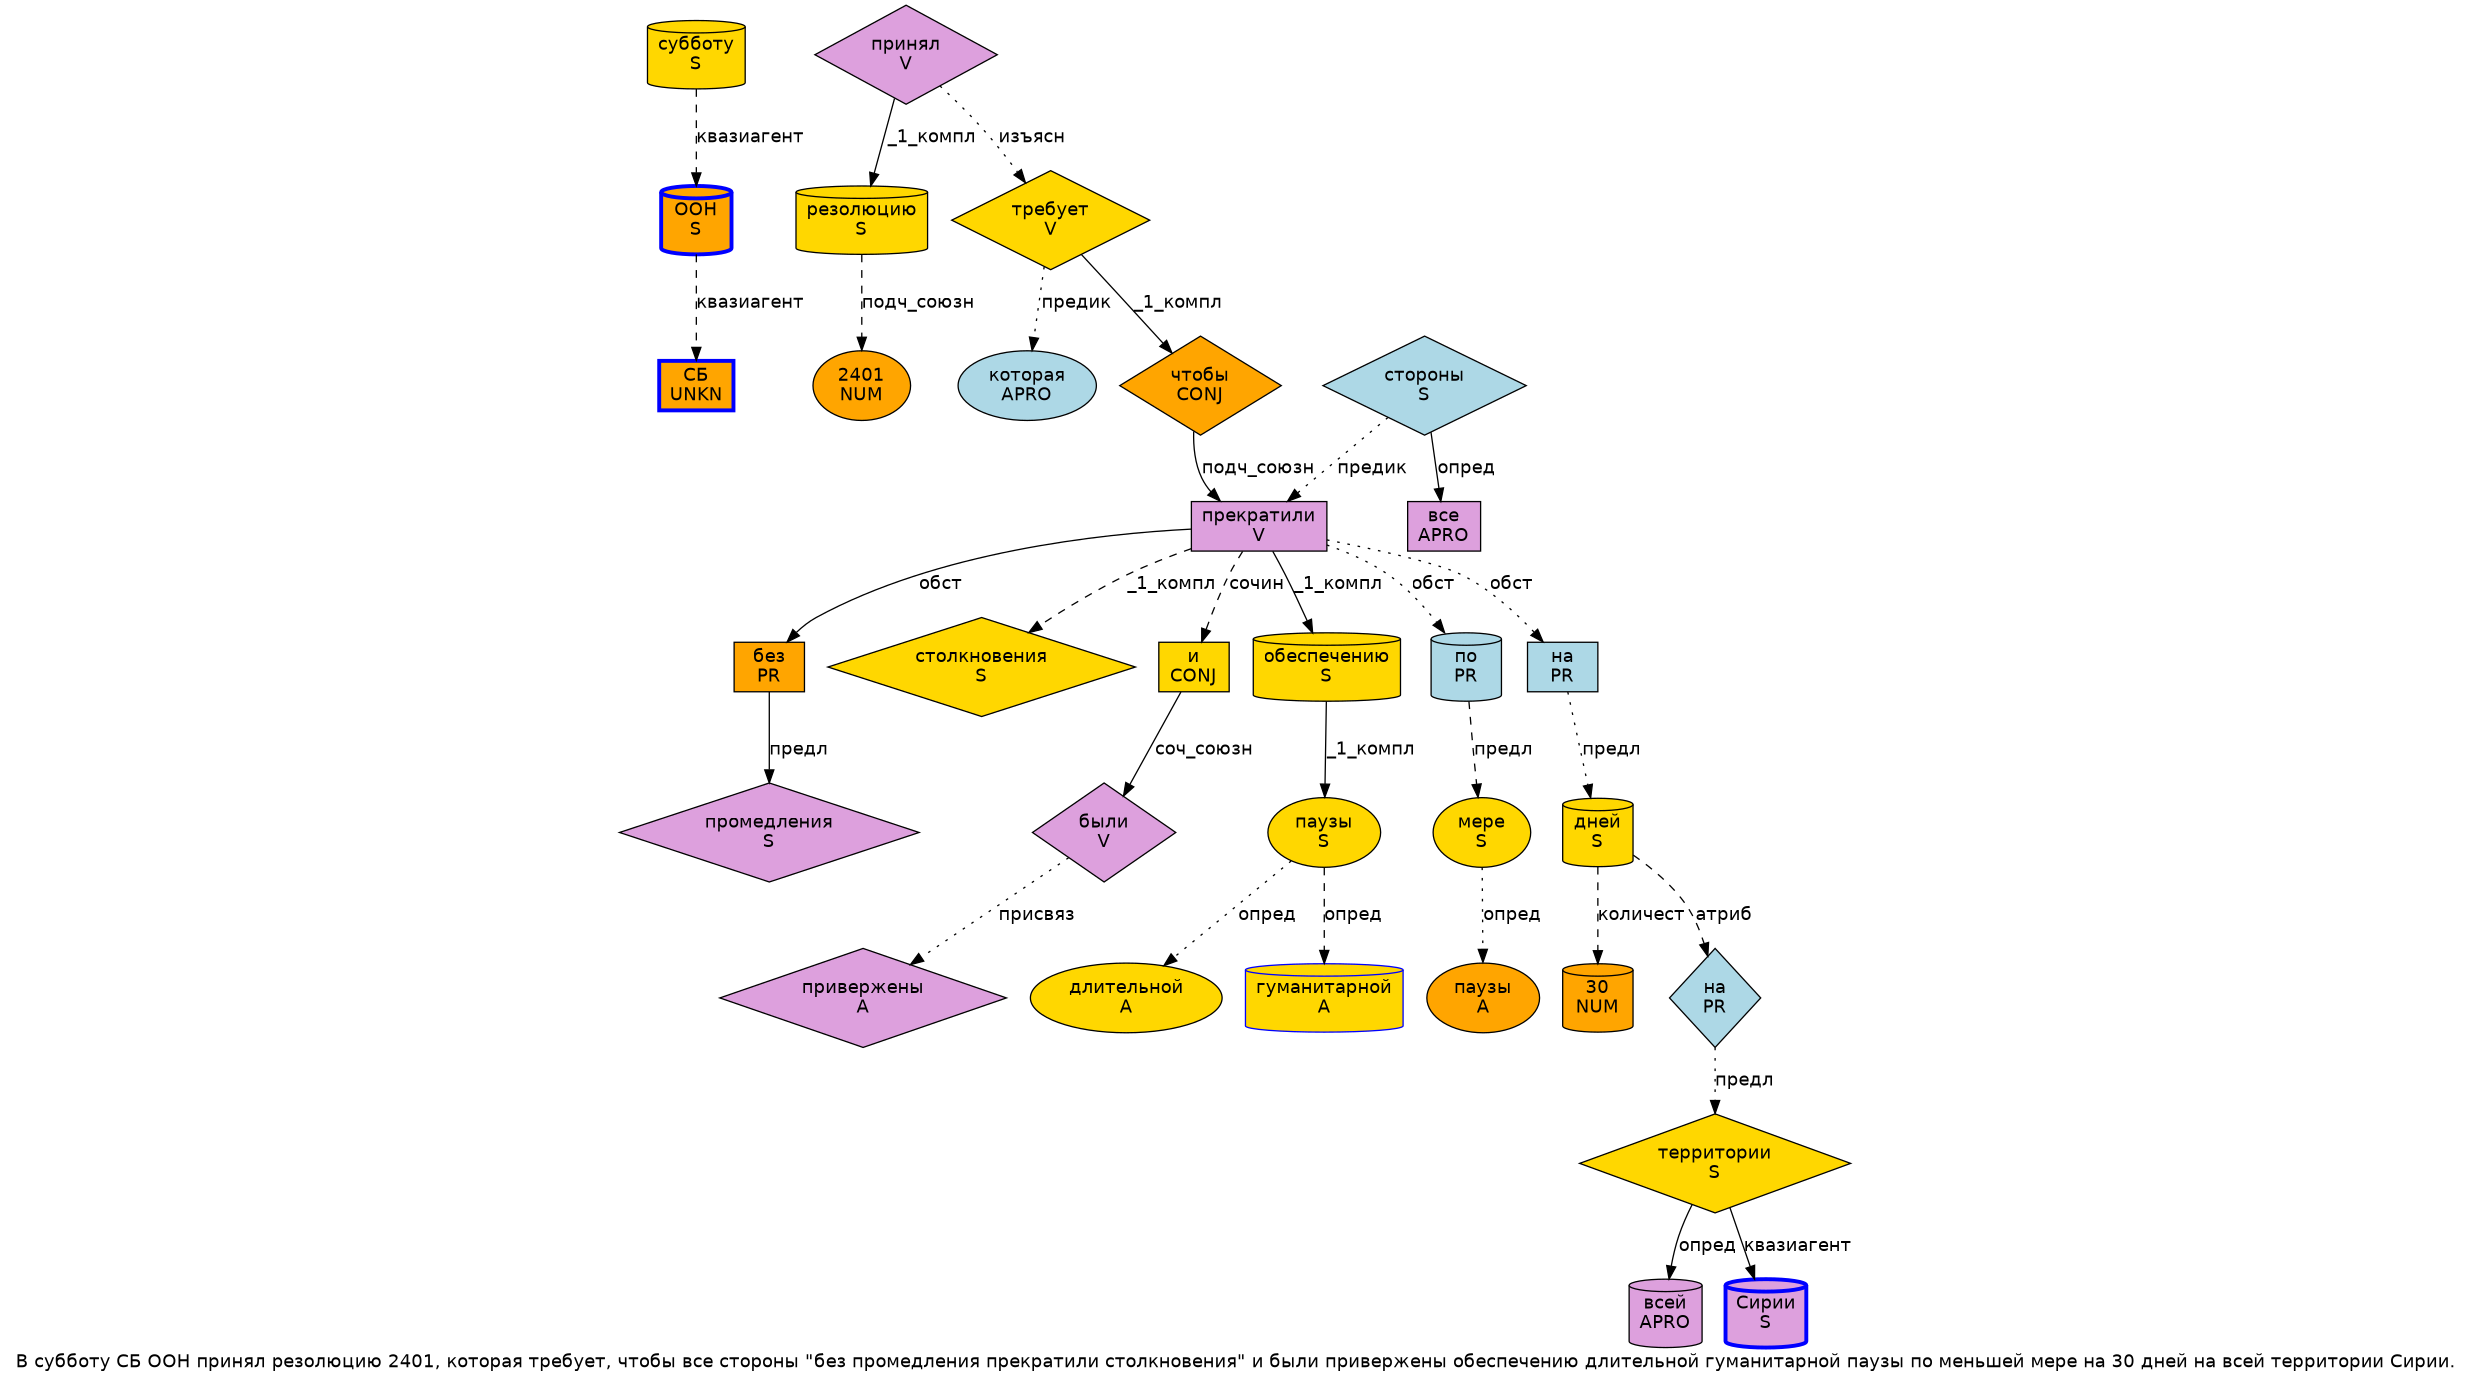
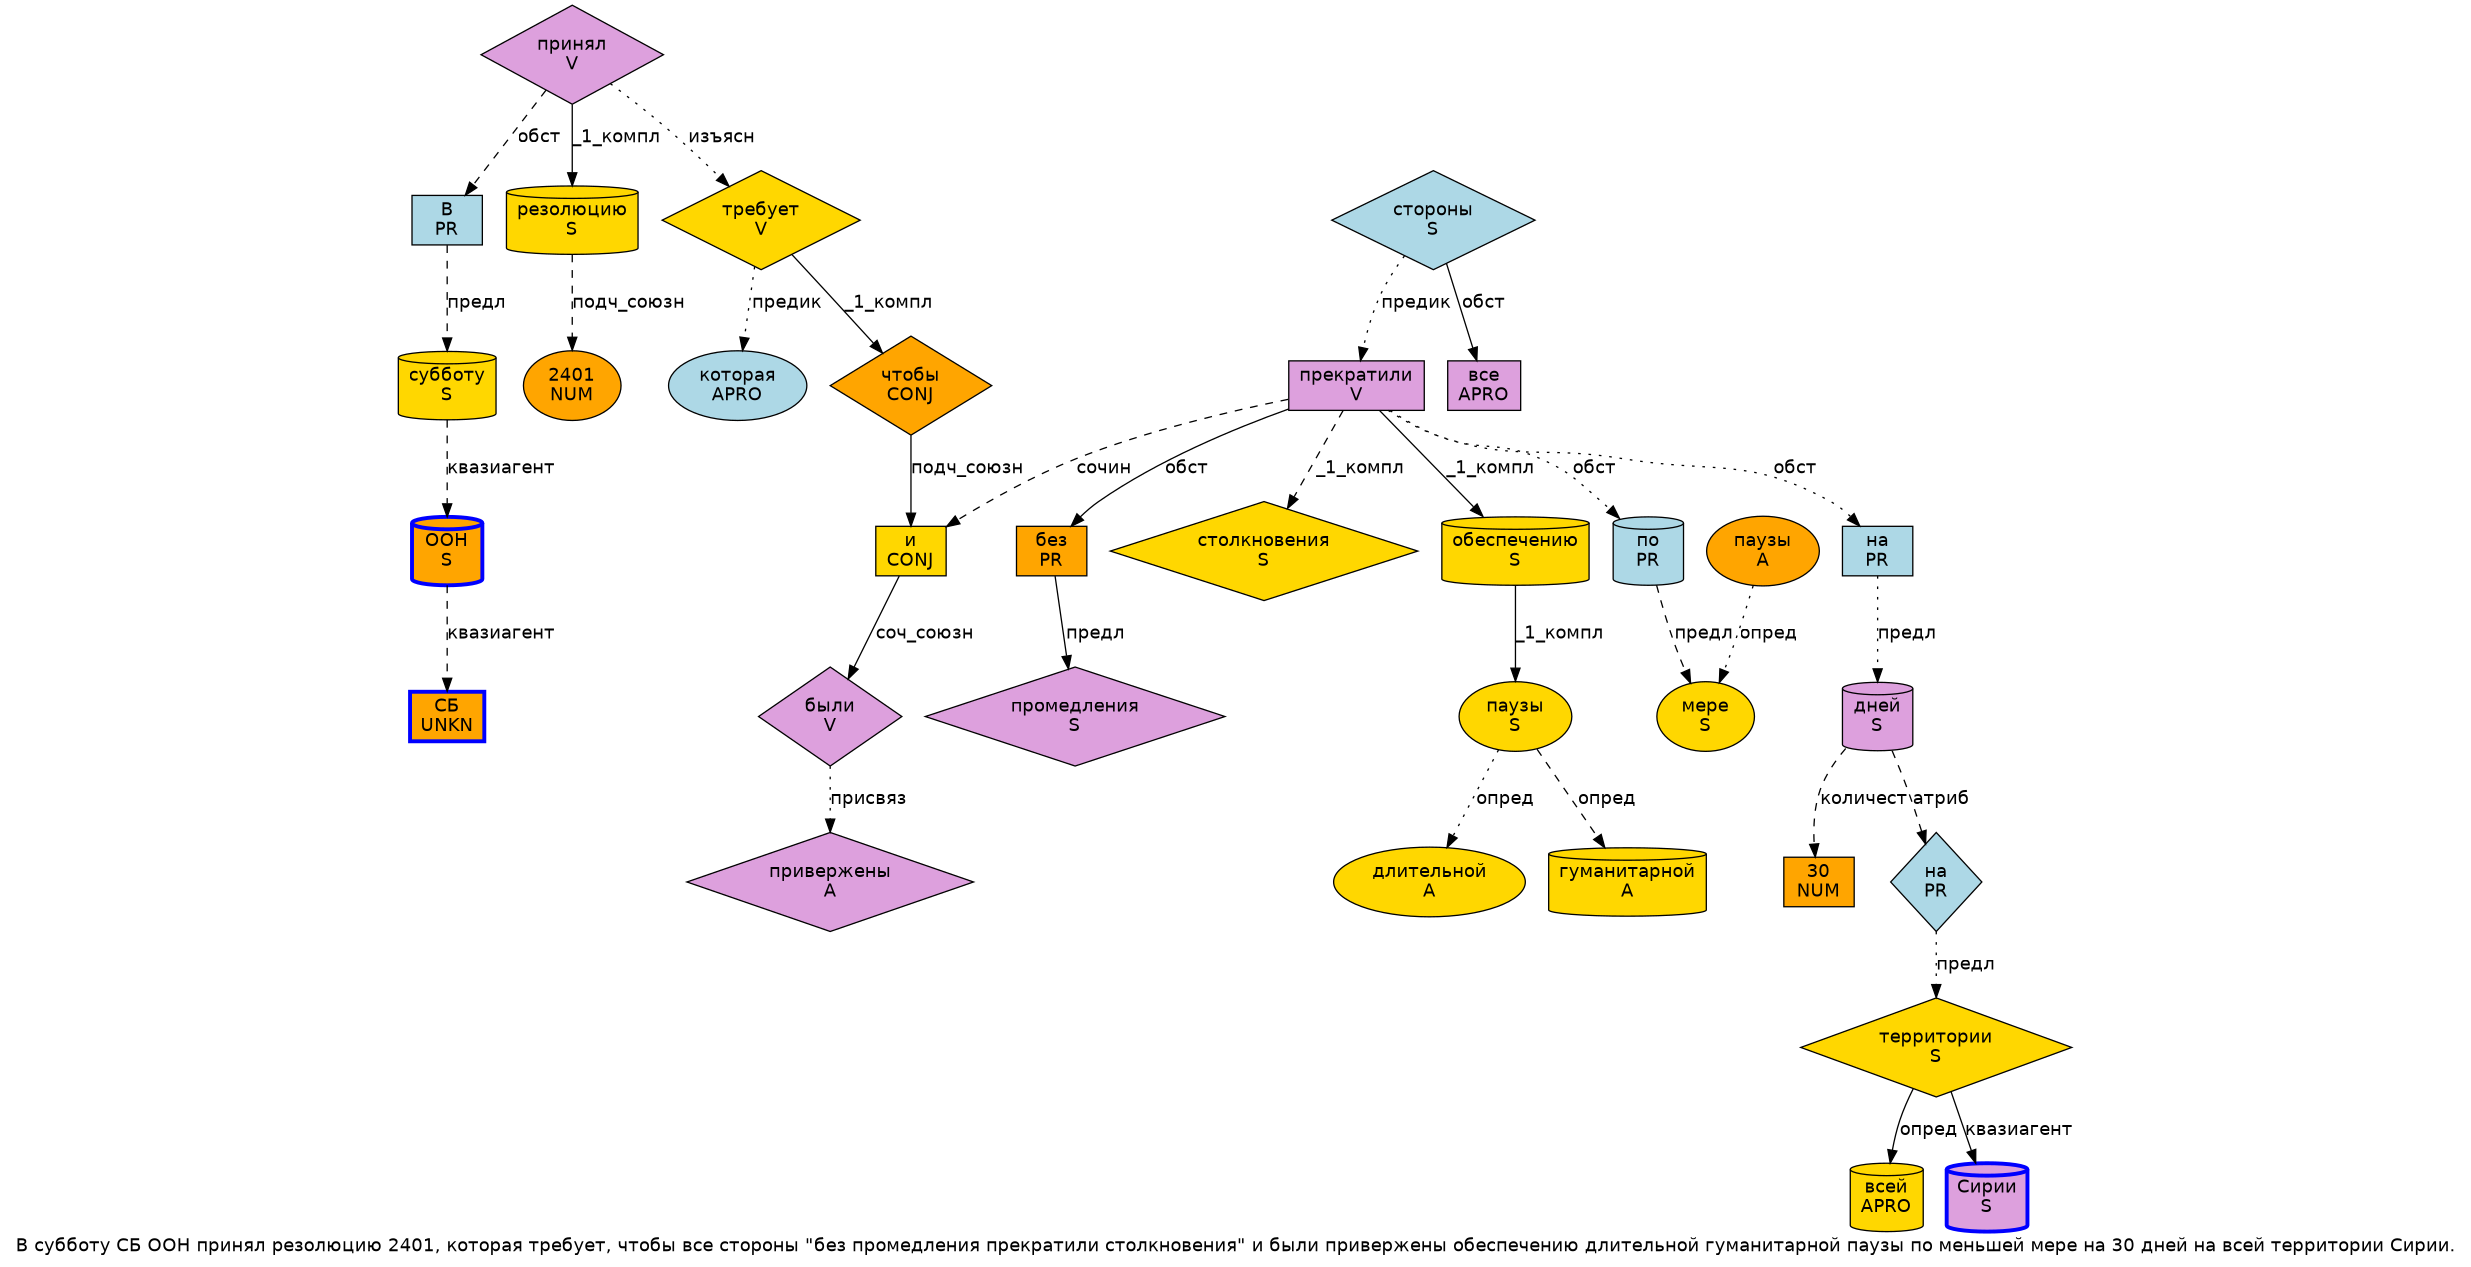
none -> (447, 220)
(1197, 463) -> (911, 474)
(1467, 468) -> (1484, 303)
(1598, 832) -> (1878, 717)
(1483, 908) -> (1740, 628)
(1324, 998) -> (1627, 882)
(1598, 998) -> (1819, 882)
(1666, 1313) -> (1887, 1197)
